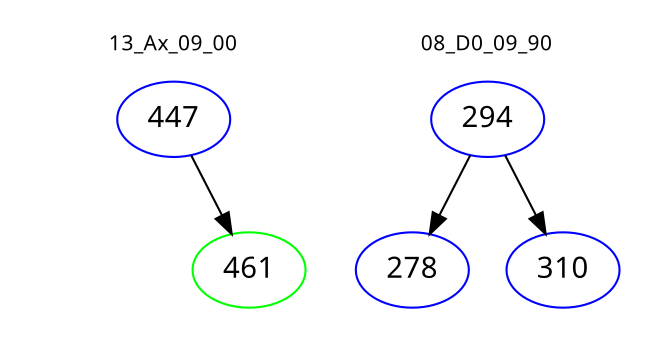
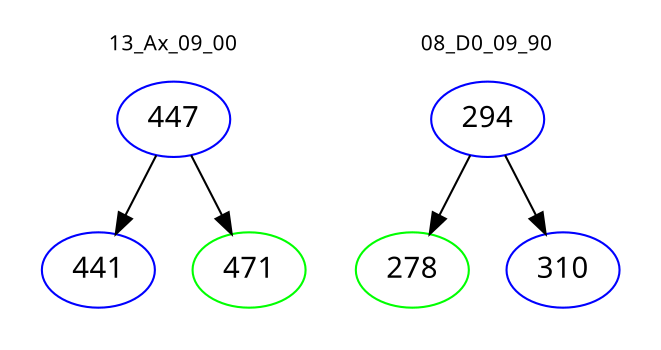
none -> (98, 270)
(249, 270) -> (249, 270)
(412, 270) -> (412, 270)
